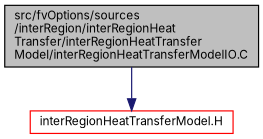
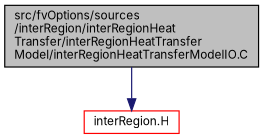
(132, 122) -> (132, 122)
